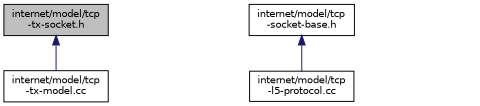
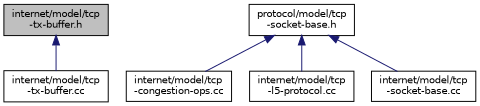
(56, 20) -> (56, 20)
(302, 20) -> (302, 20)
(56, 86) -> (56, 86)
none -> (179, 86)
none -> (424, 86)
